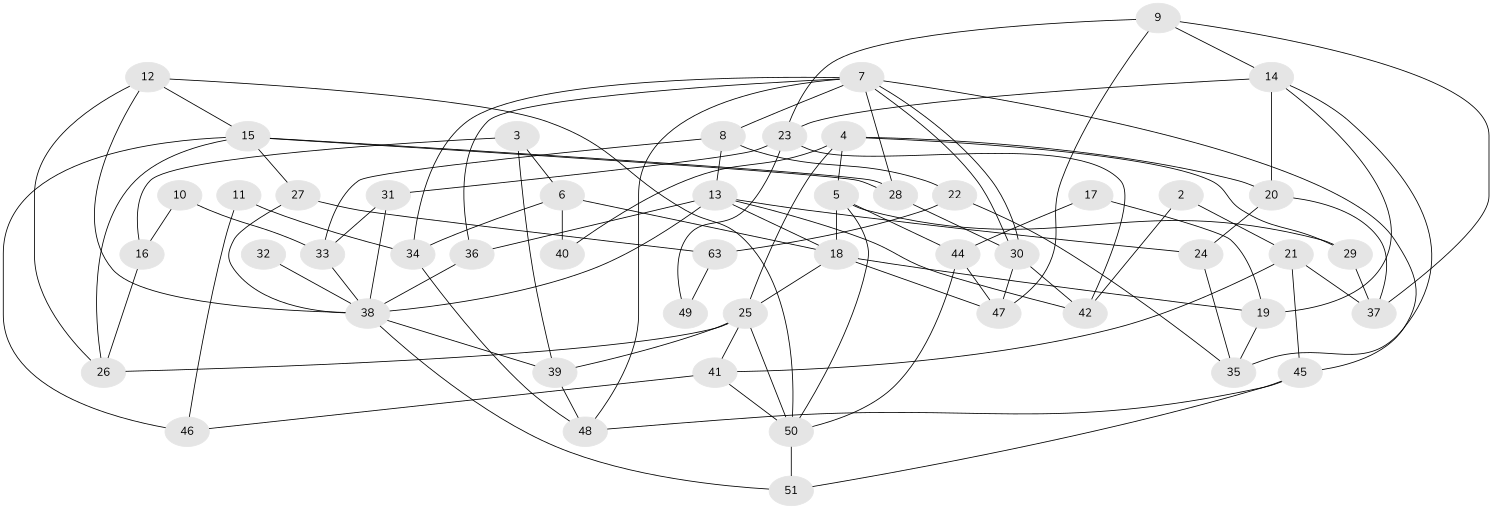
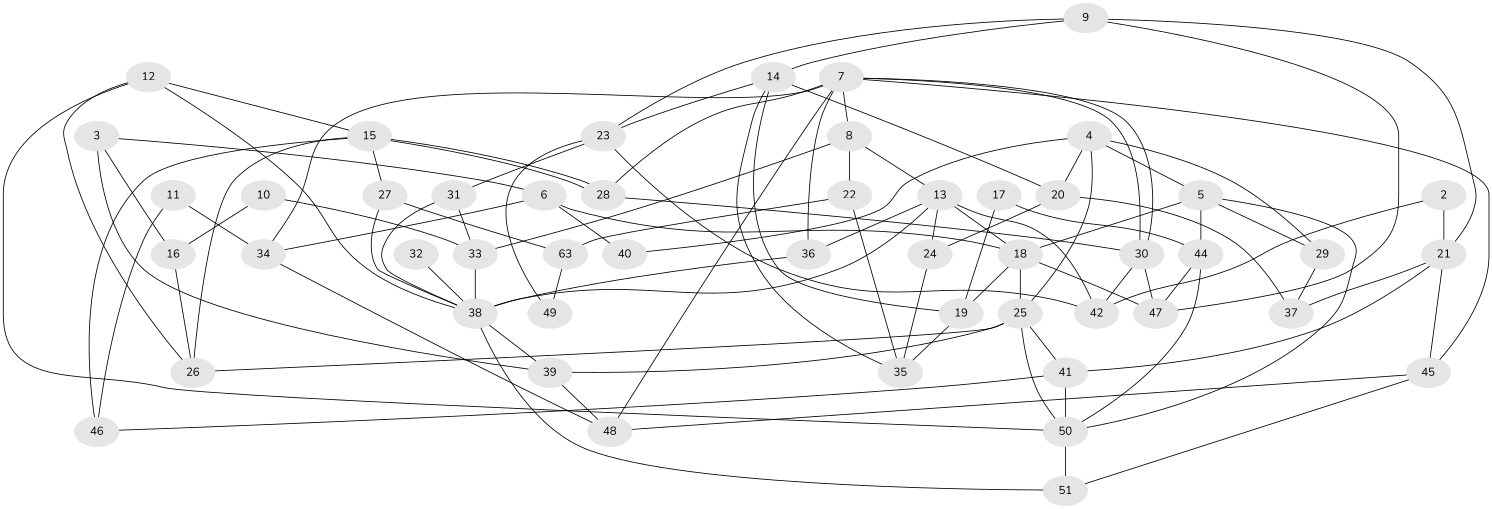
(1446, 89) -> (1363, 45)
